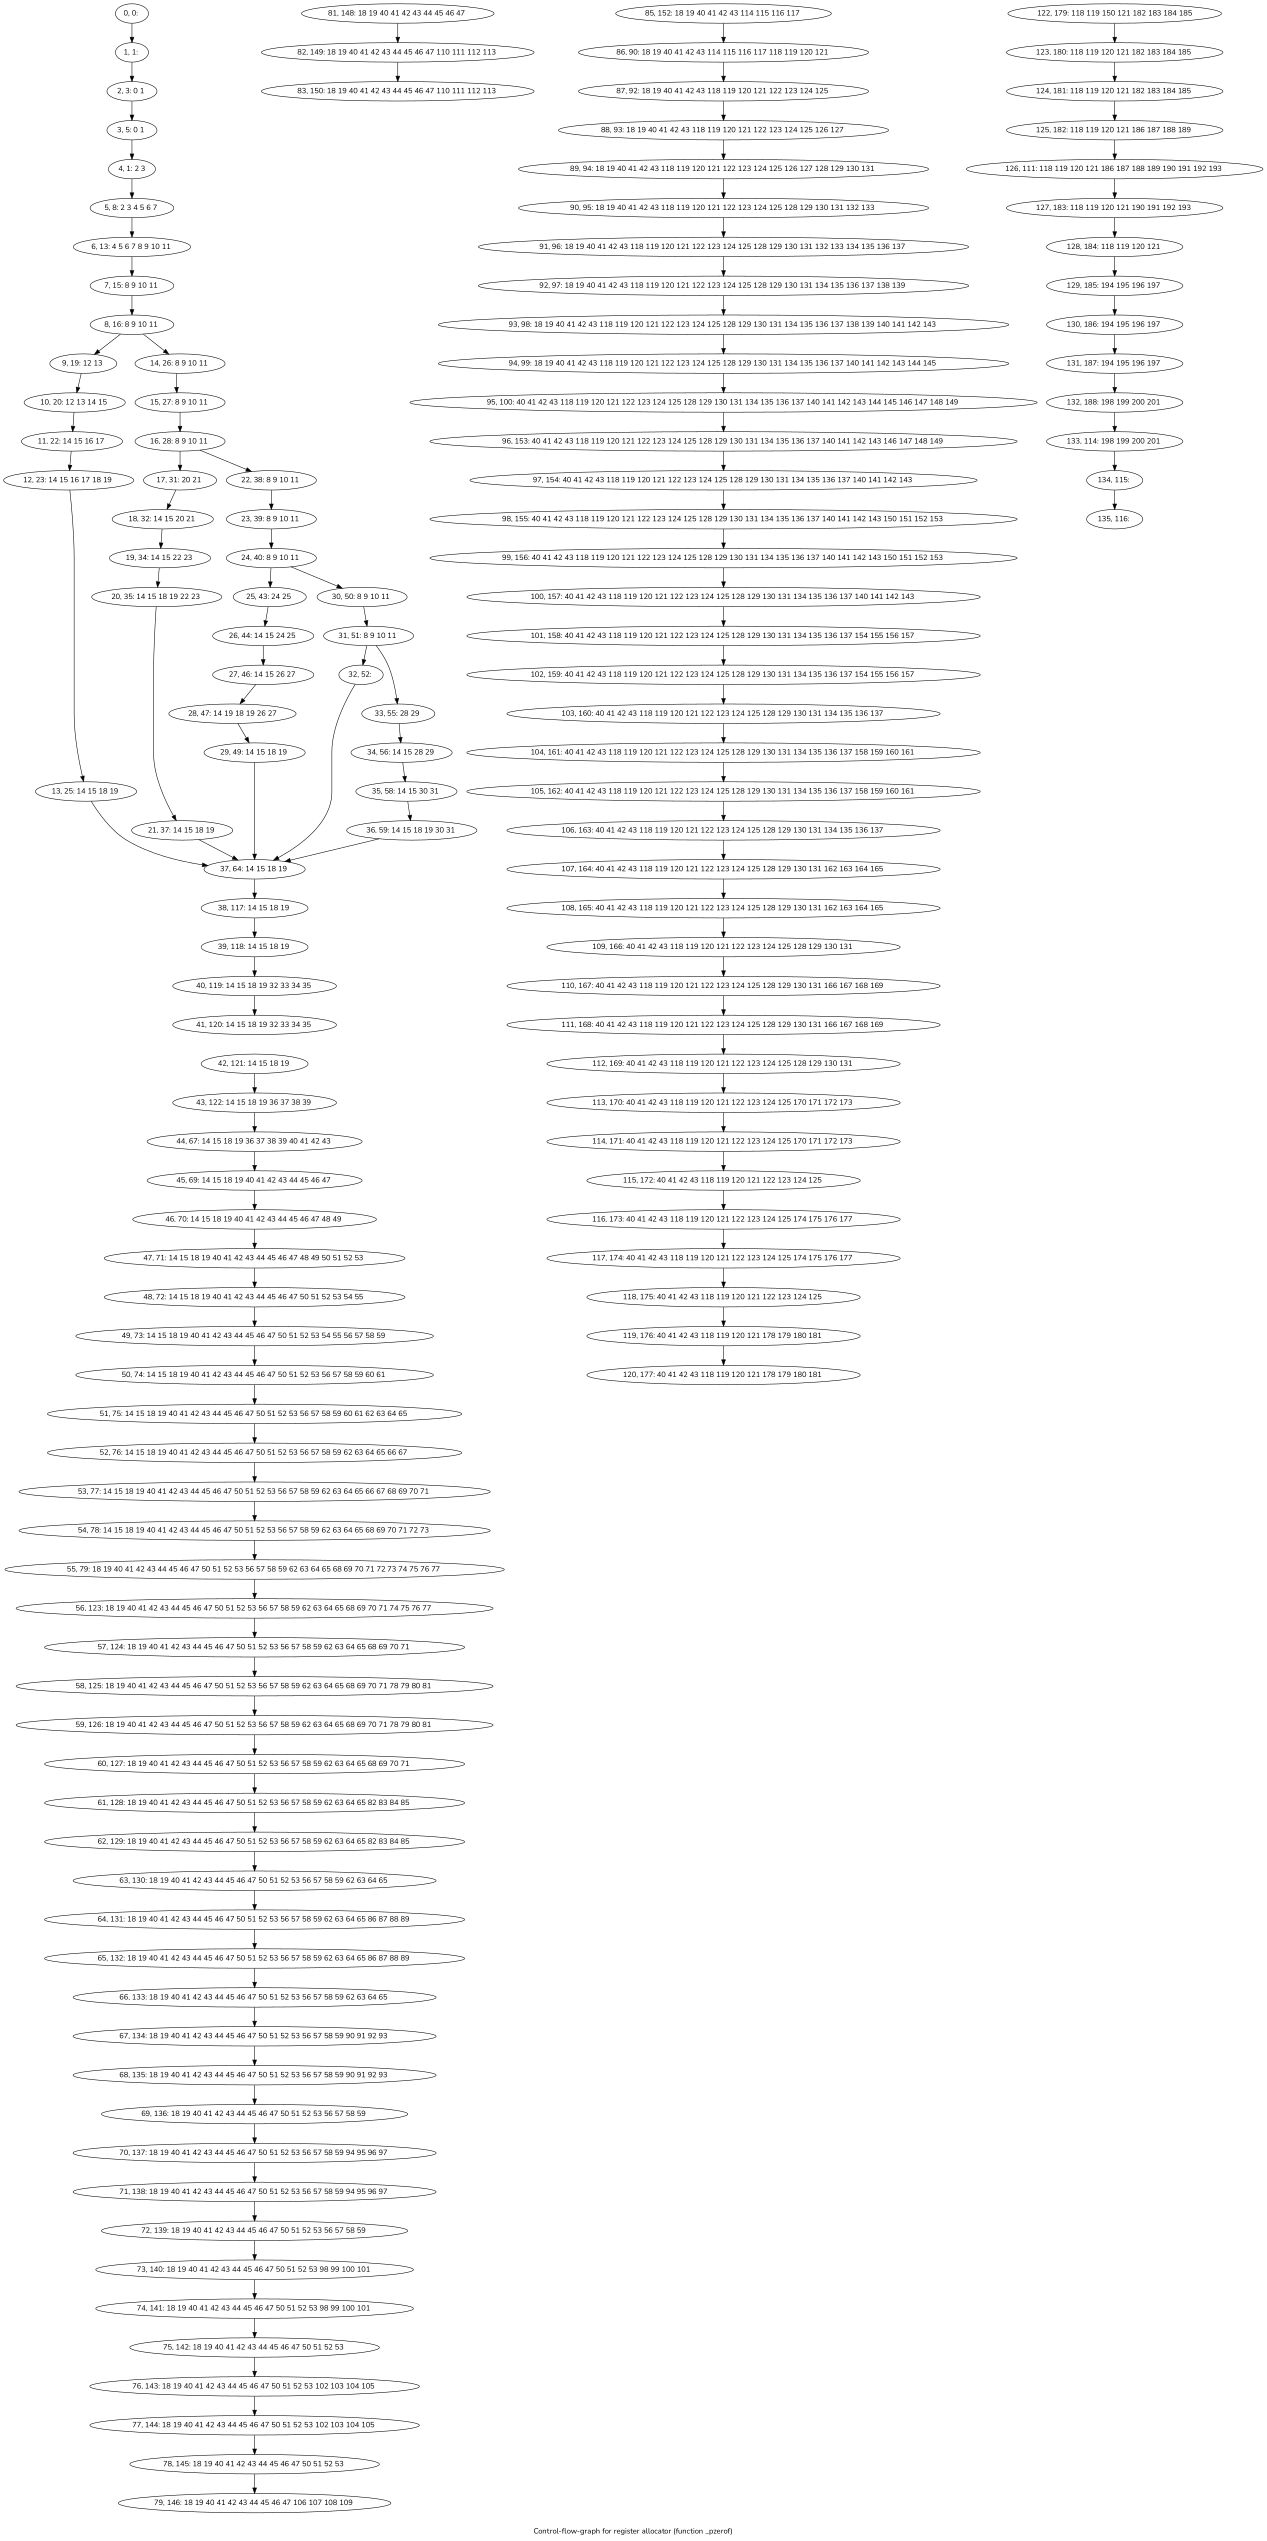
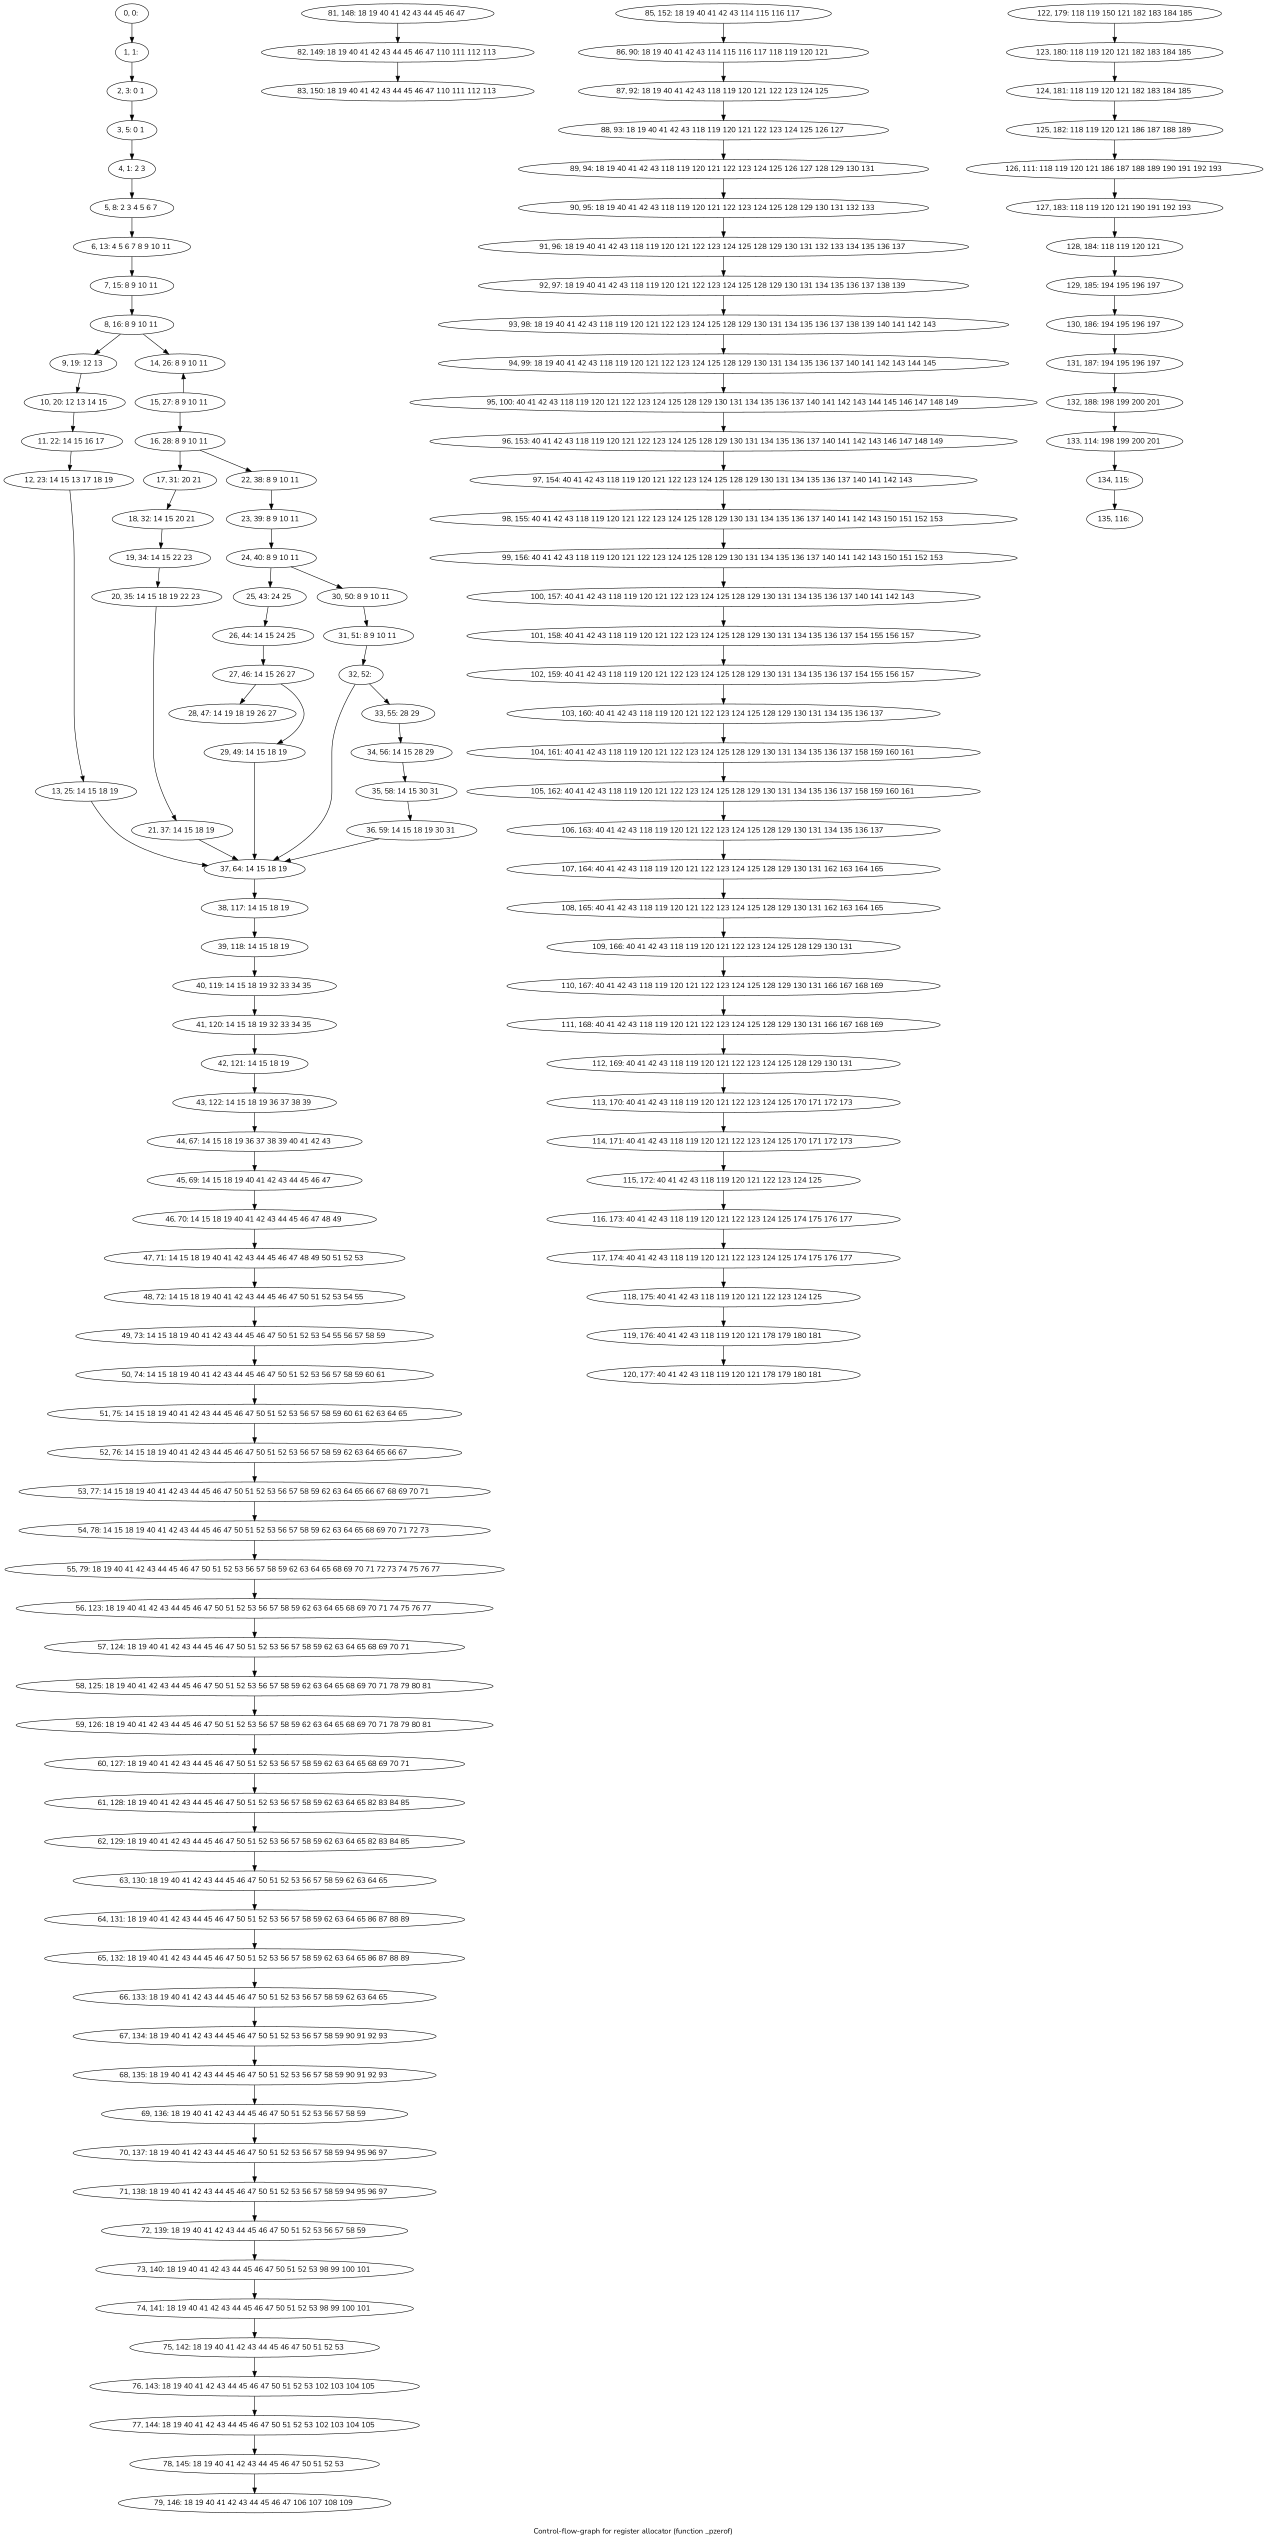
(176, 380) -> (184, 386)
(69, 480) -> (69, 480)
(390, 671) -> (377, 692)
(242, 731) -> (304, 713)
none -> (255, 1042)
